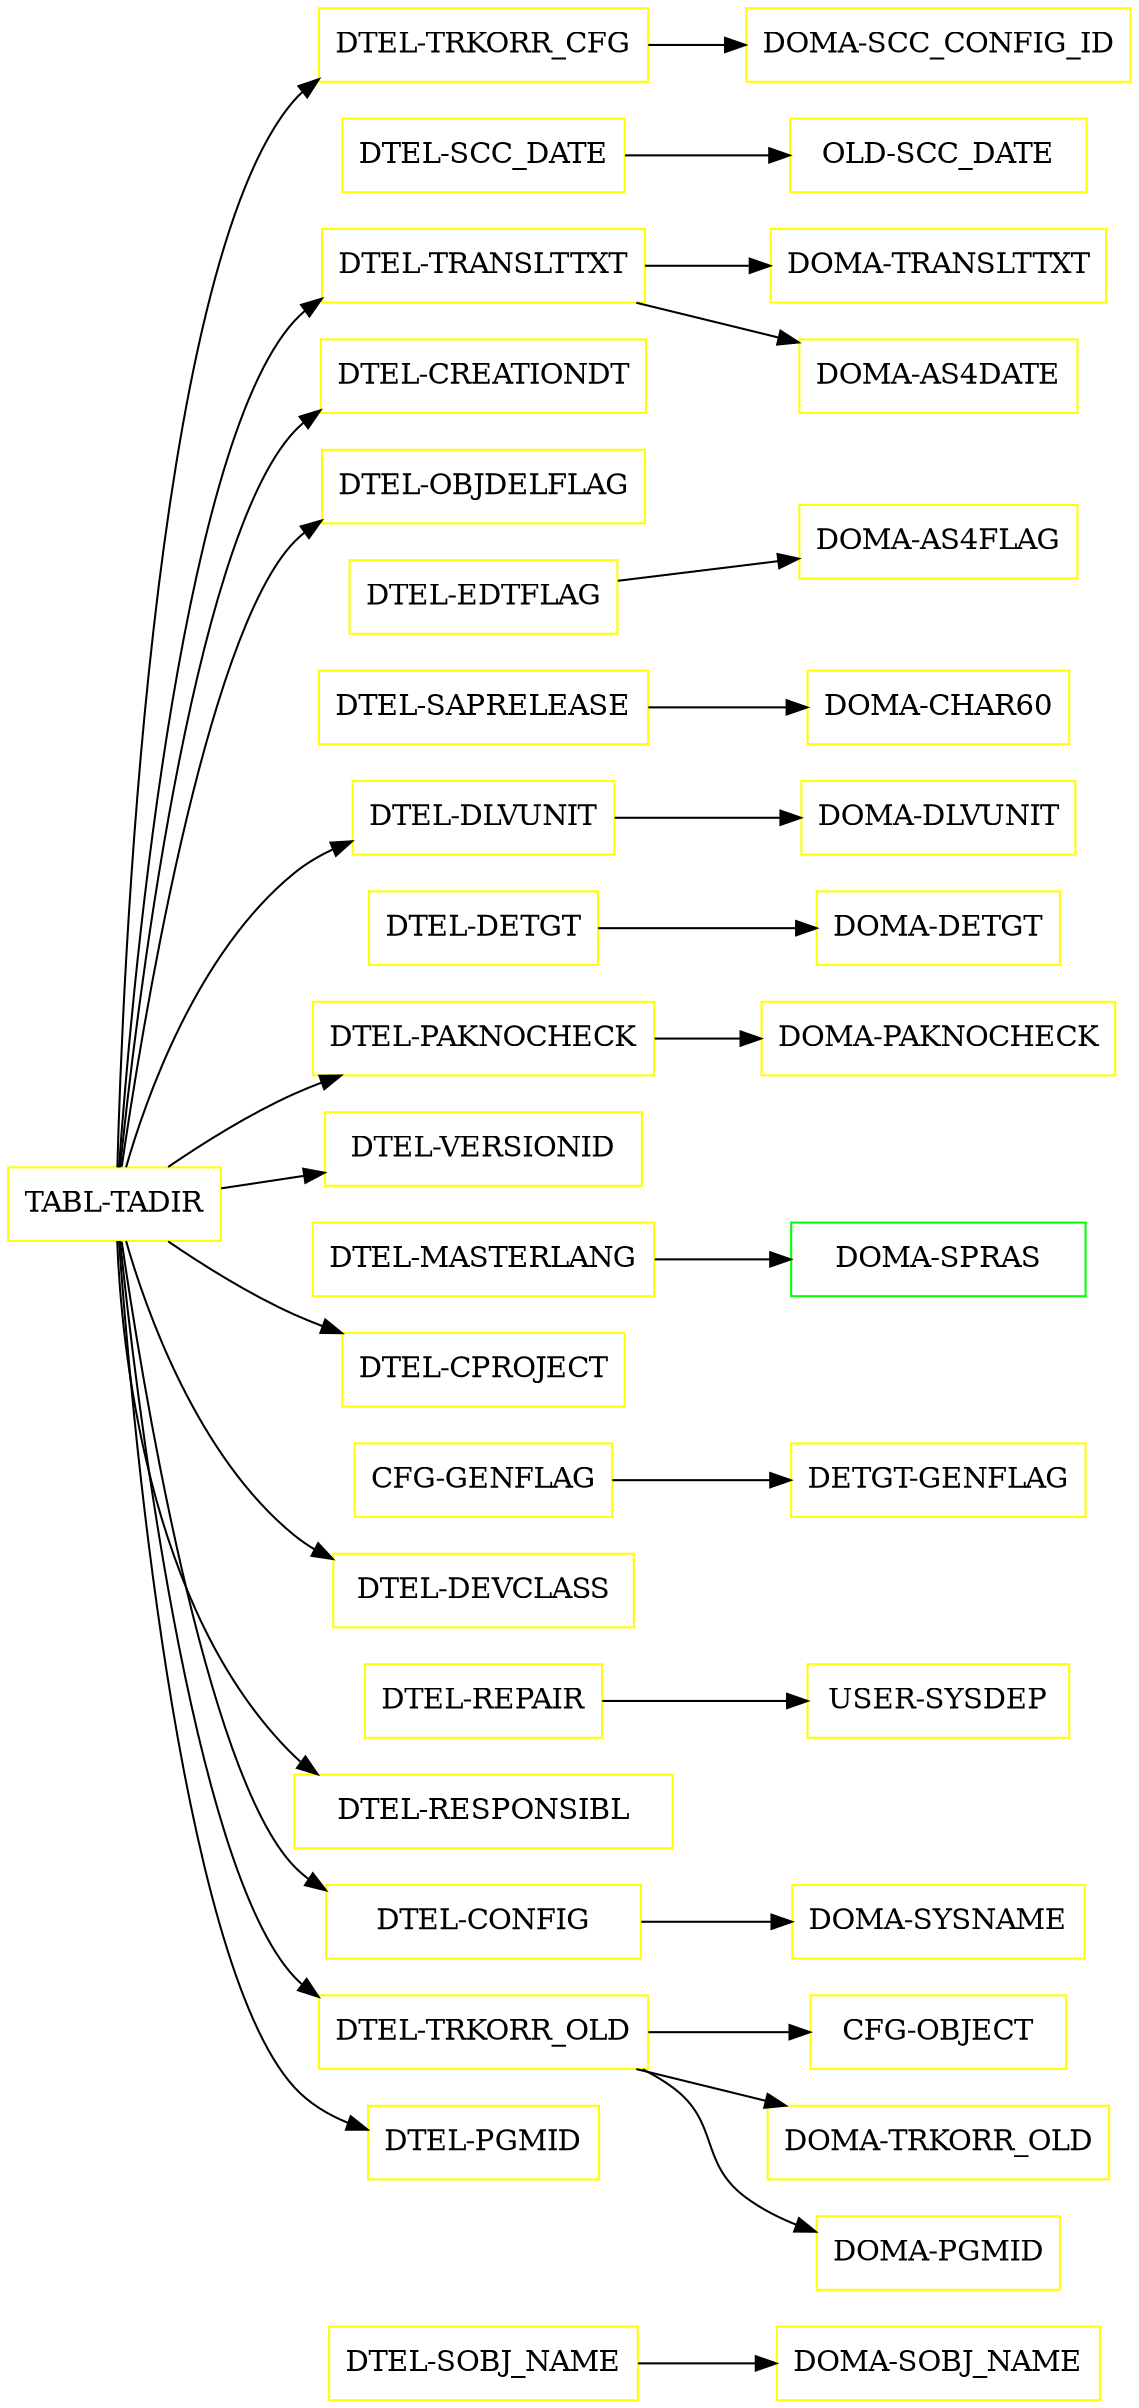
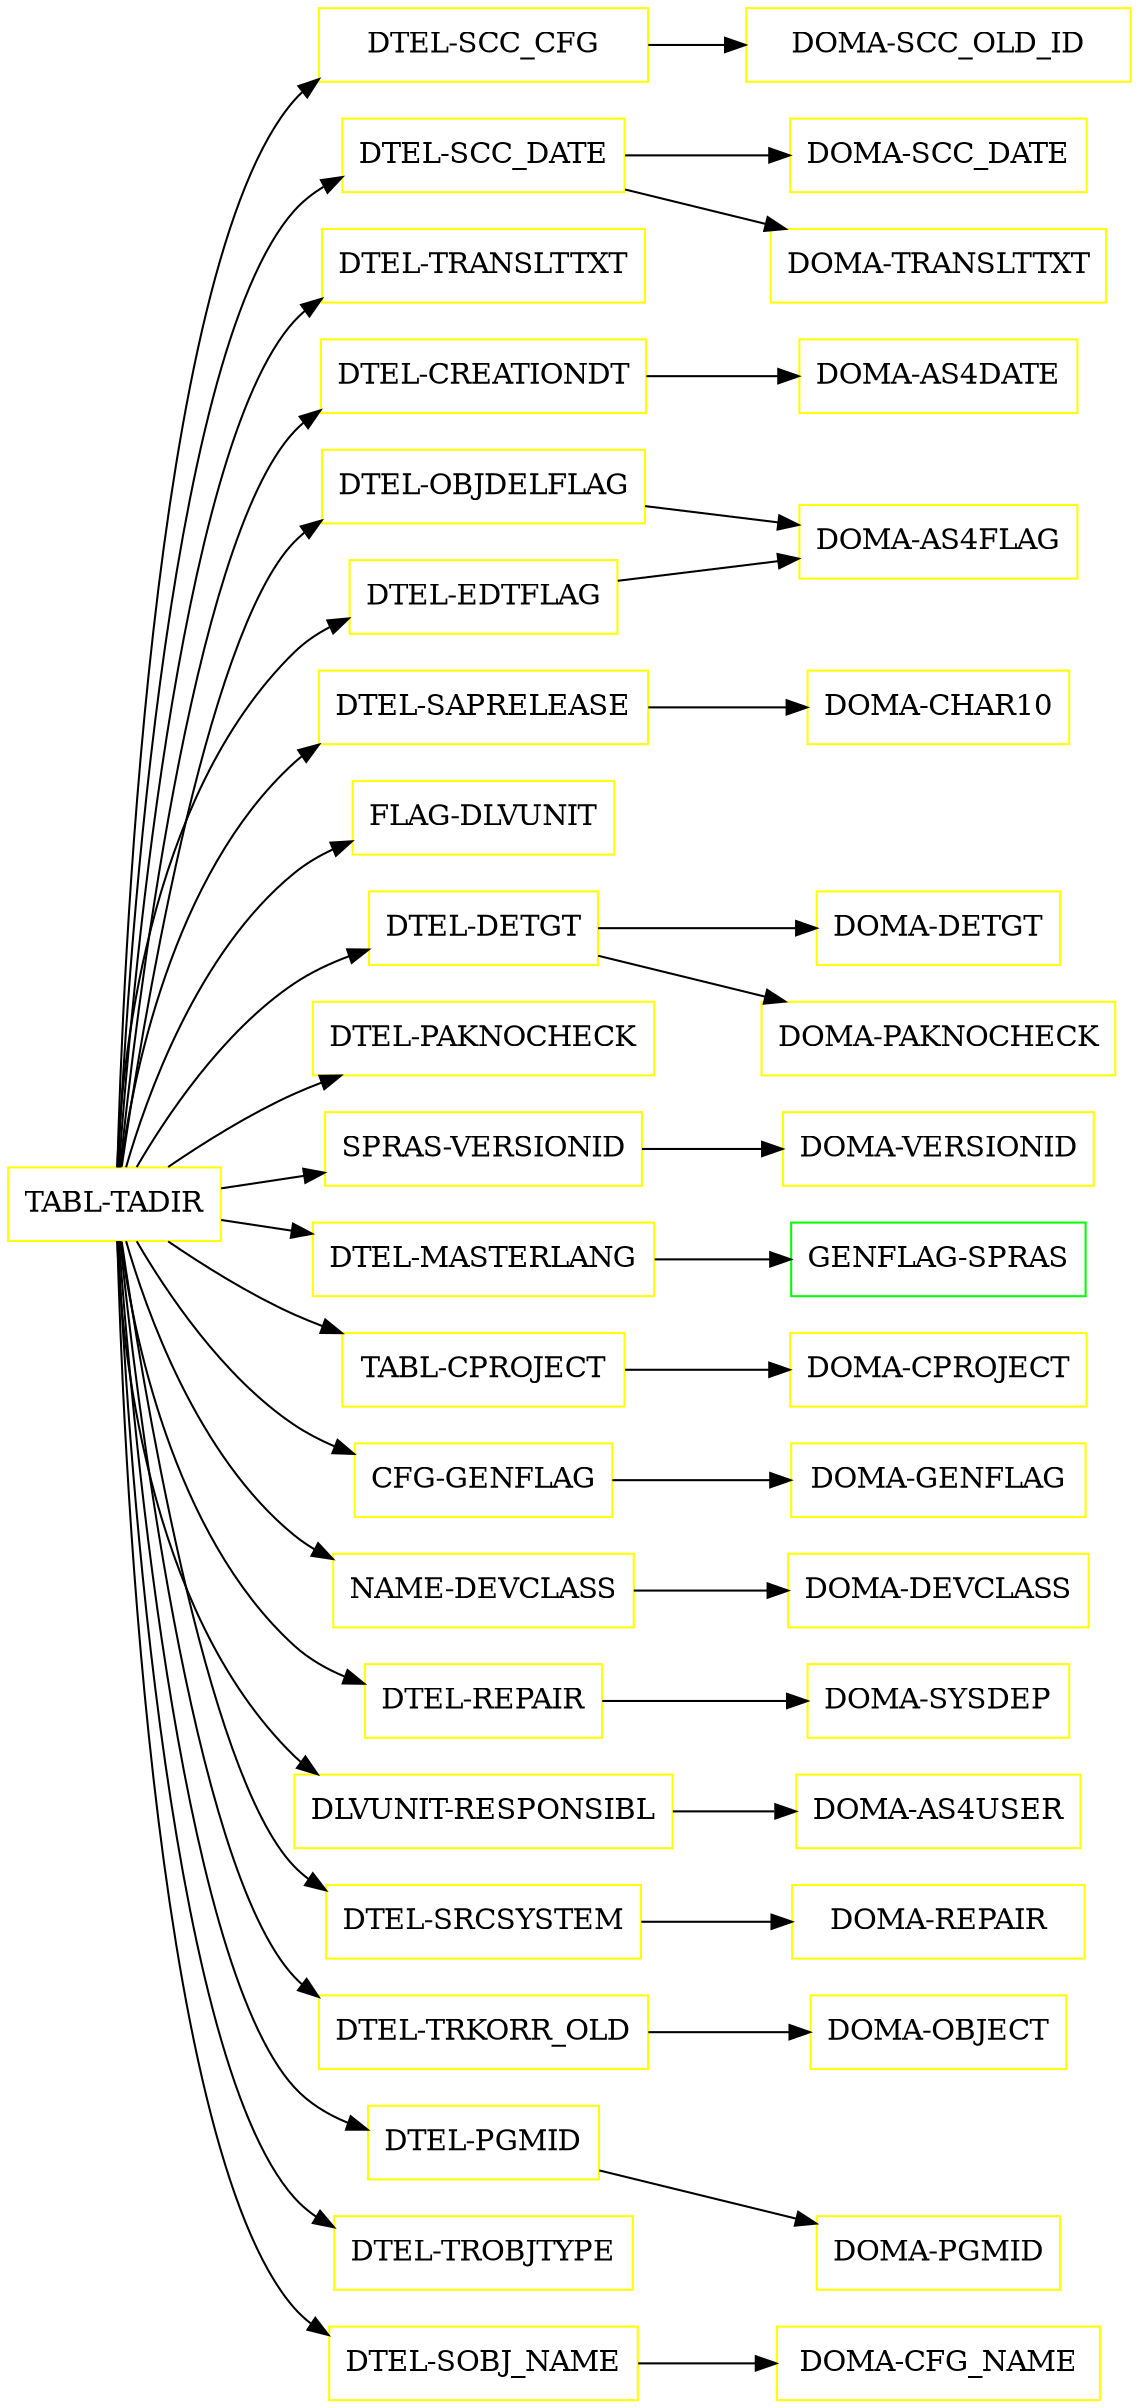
(484, 45) -> (484, 45)
(938, 45) -> (938, 45)
(938, 155) -> (938, 155)
(697, 266) -> (695, 207)
(707, 320) -> (712, 376)
none -> (711, 514)
none -> (164, 660)
(938, 707) -> (938, 707)
none -> (215, 763)
(484, 818) -> (484, 818)
(938, 818) -> none
none -> (177, 946)
(698, 1039) -> (682, 976)
none -> (226, 1044)
(484, 1149) -> (484, 1149)
none -> (938, 1149)
none -> (256, 1225)
(938, 1259) -> (938, 1259)
none -> (221, 1359)
(484, 1370) -> (484, 1370)
none -> (938, 1370)
(938, 1480) -> (938, 1480)
none -> (186, 1486)
(484, 1591) -> (484, 1591)
none -> (938, 1591)
(938, 1701) -> (938, 1701)
none -> (156, 1797)
(484, 1811) -> (484, 1811)
none -> (938, 1811)
(484, 1922) -> (484, 1922)
(938, 1922) -> (938, 1922)
(938, 2032) -> (938, 2032)
(938, 2143) -> none
(713, 2153) -> (698, 2195)
none -> (484, 2253)
(938, 2363) -> (938, 2363)
